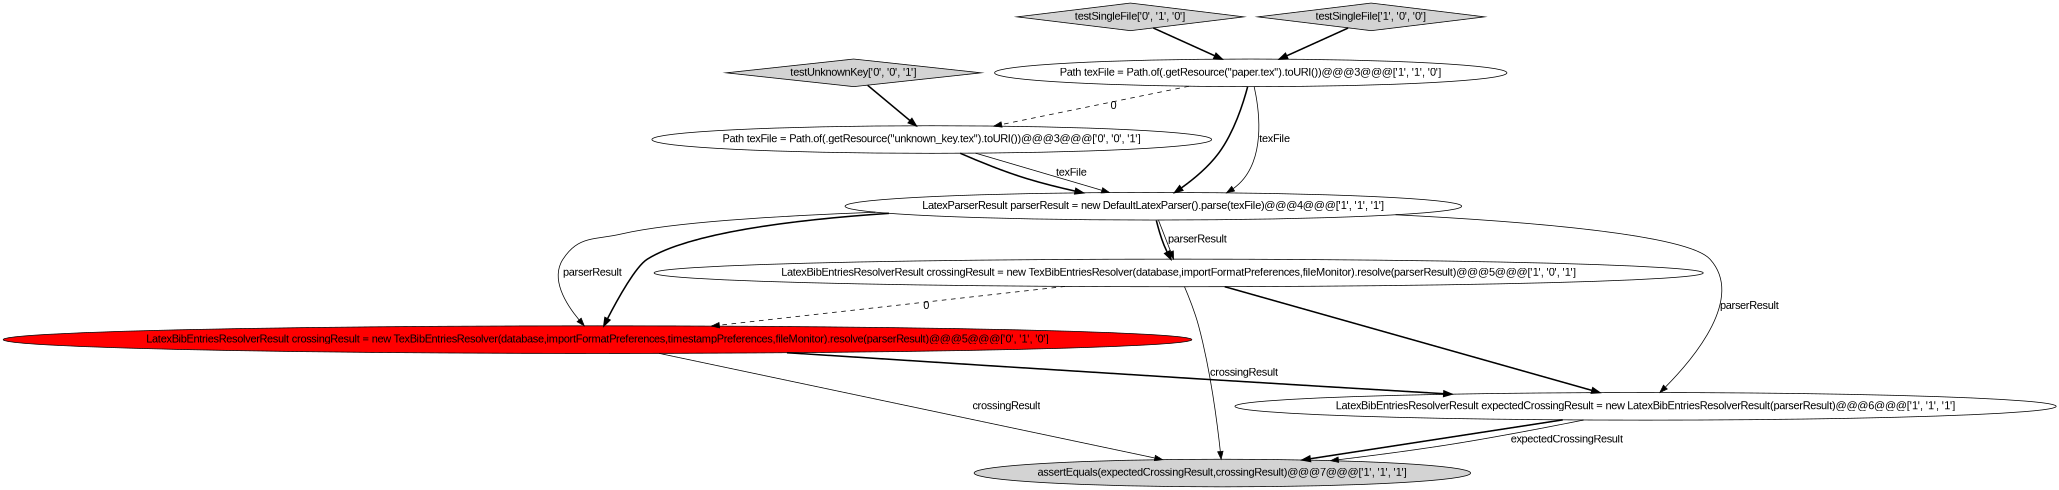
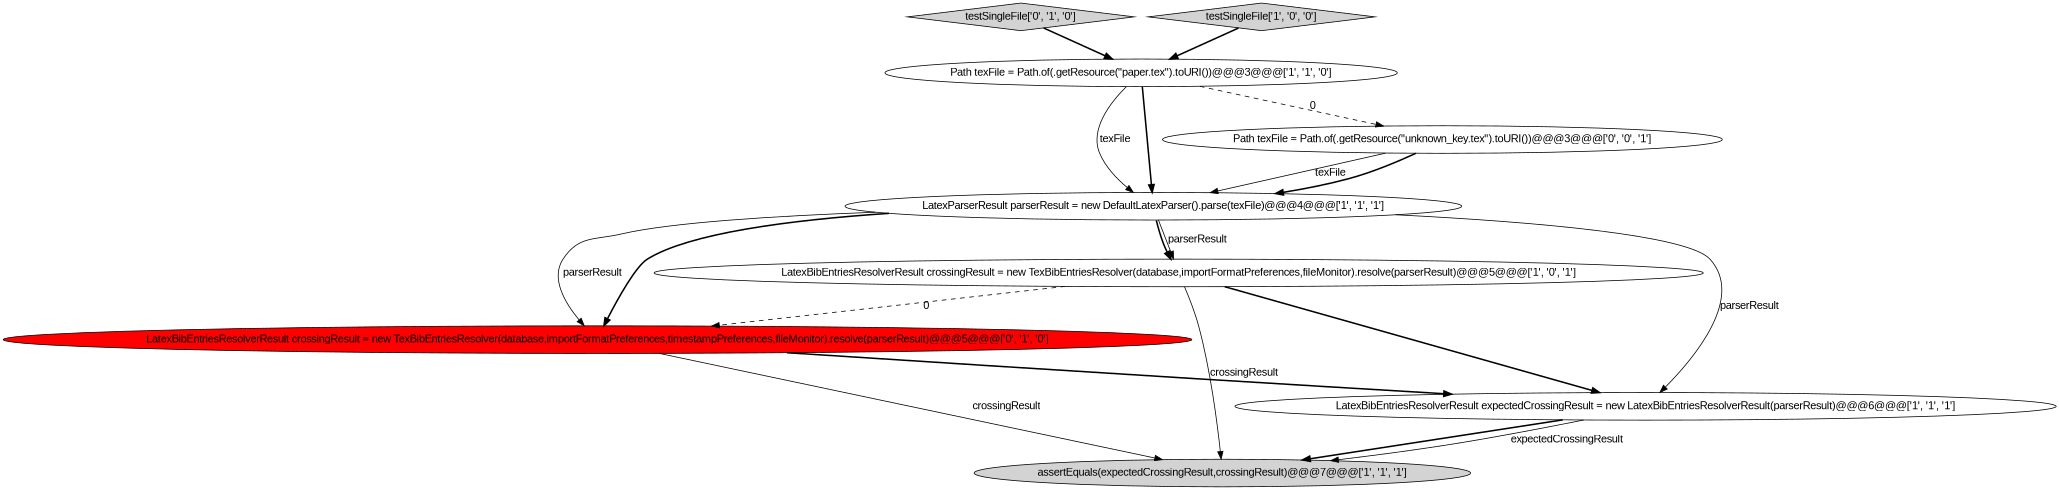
(854, 73) -> none
